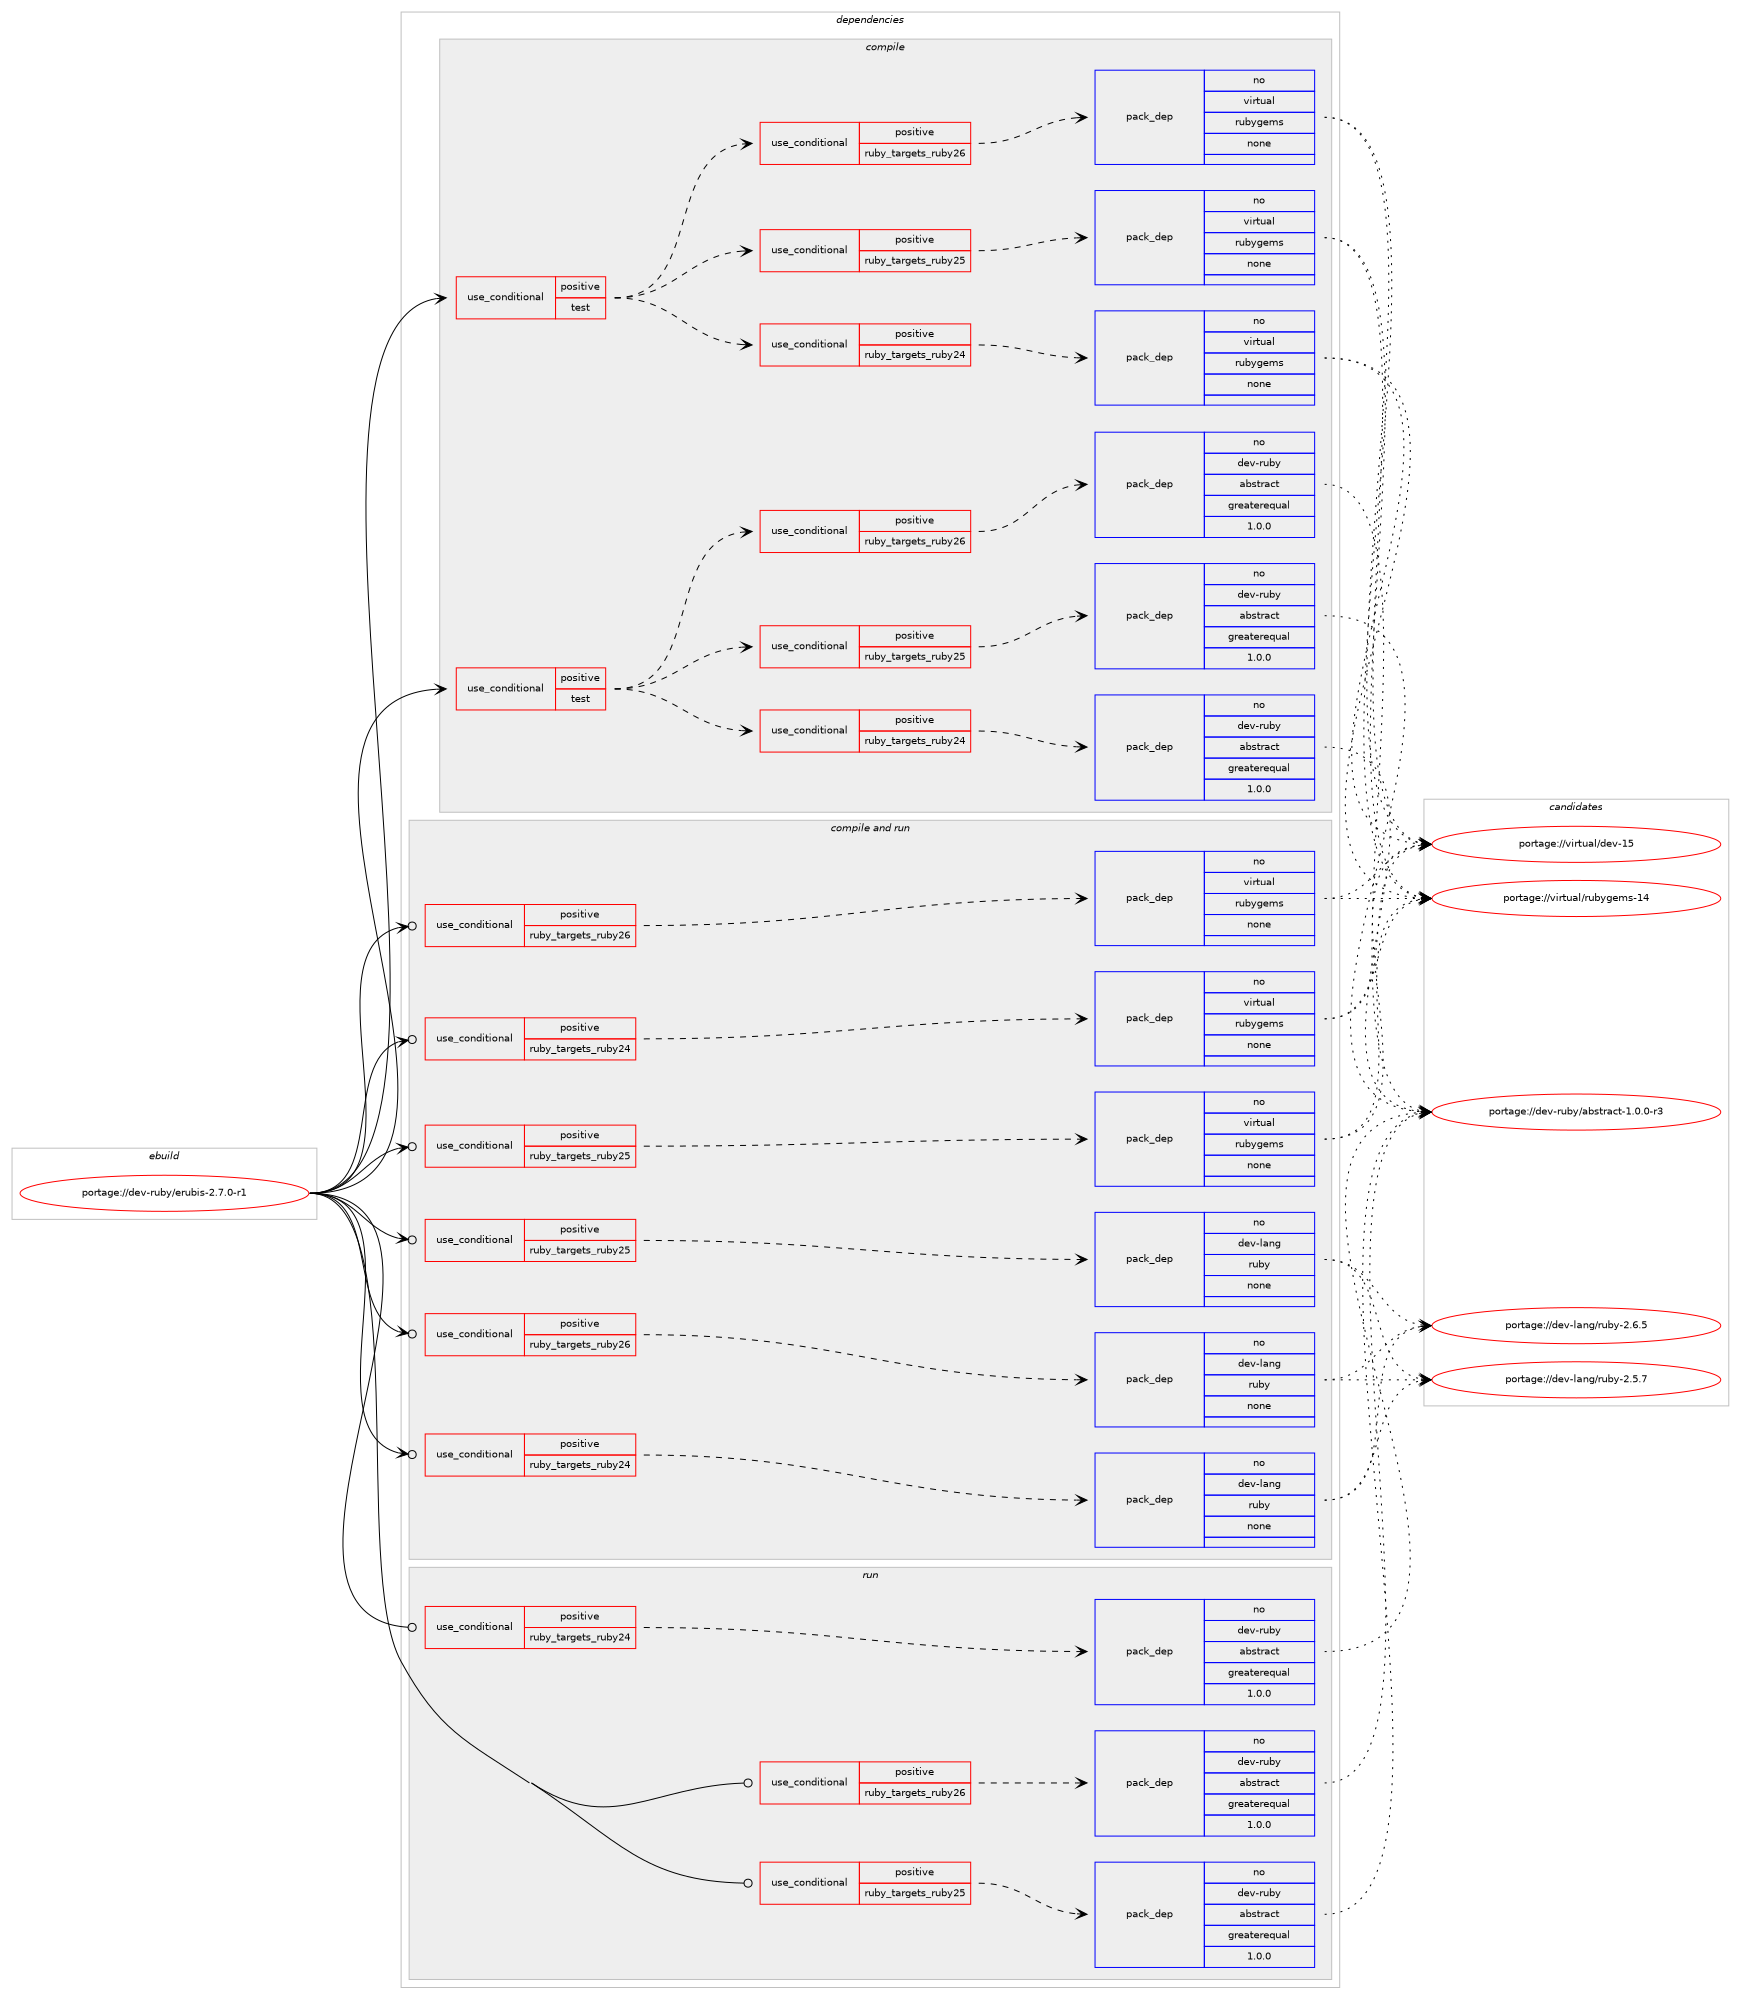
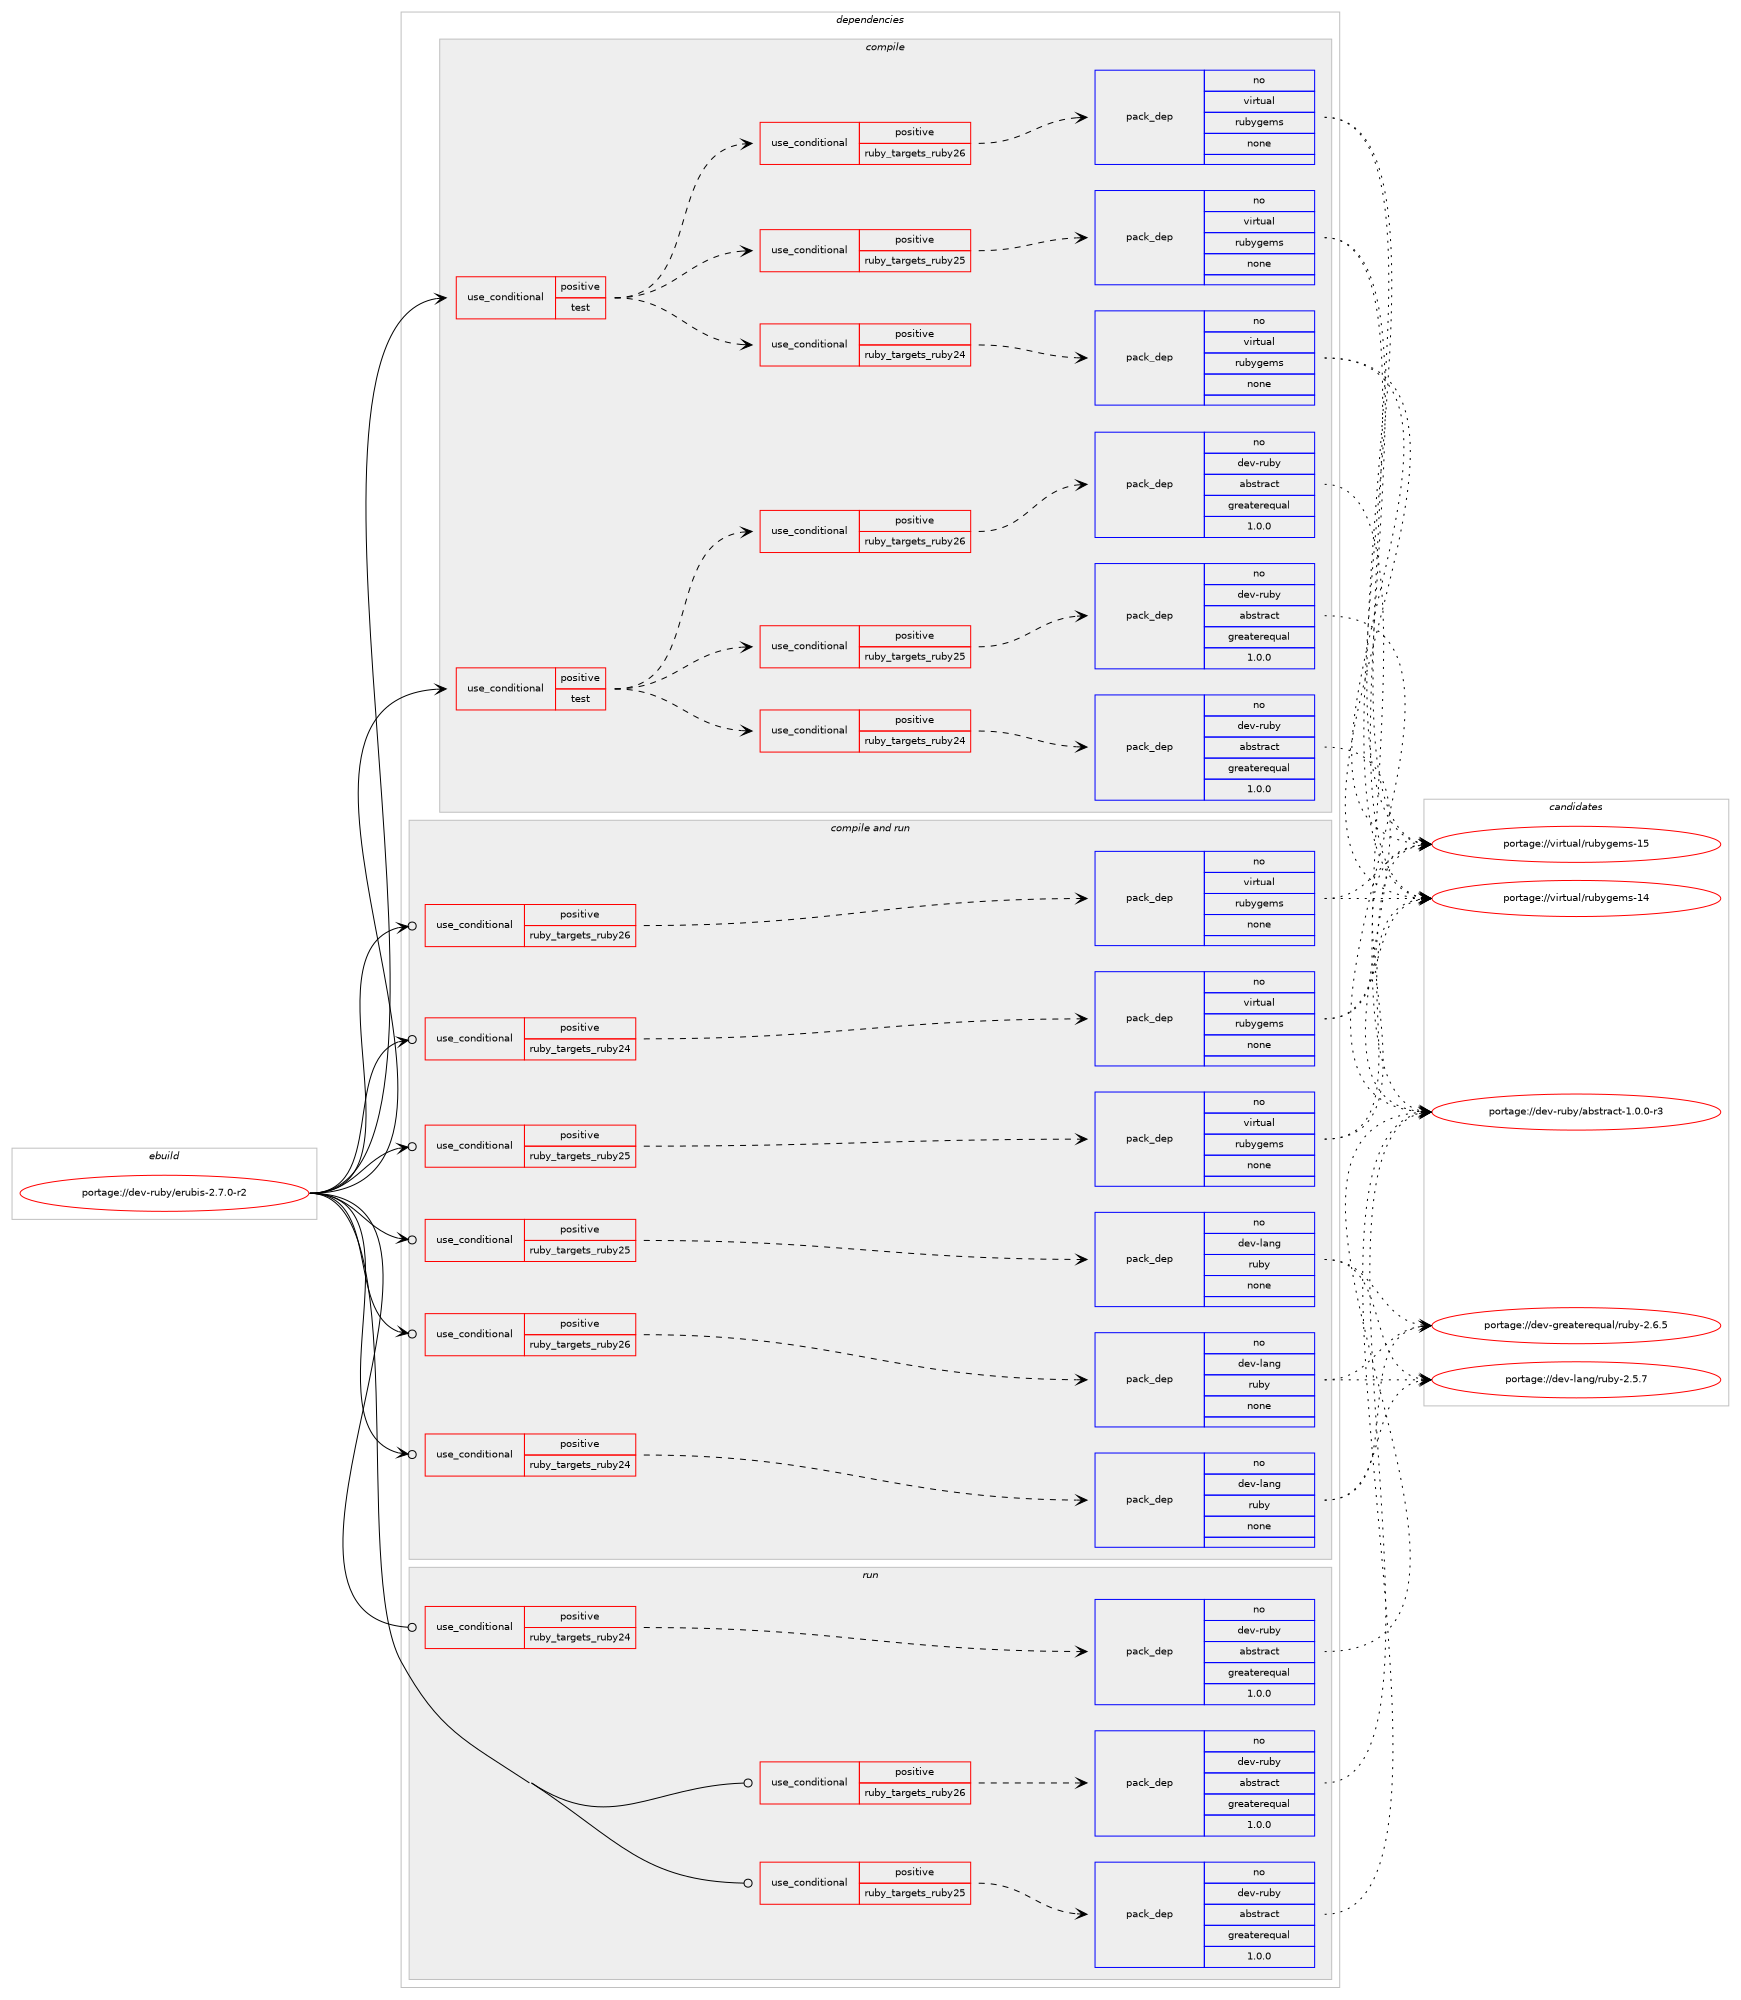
(1576, 844) -> (1576, 844)
(164, 1193) -> (164, 1193)
(1576, 1326) -> (1576, 1326)
